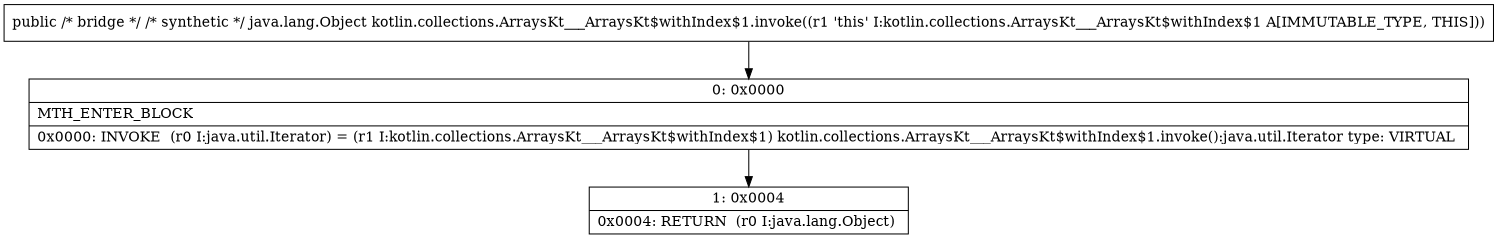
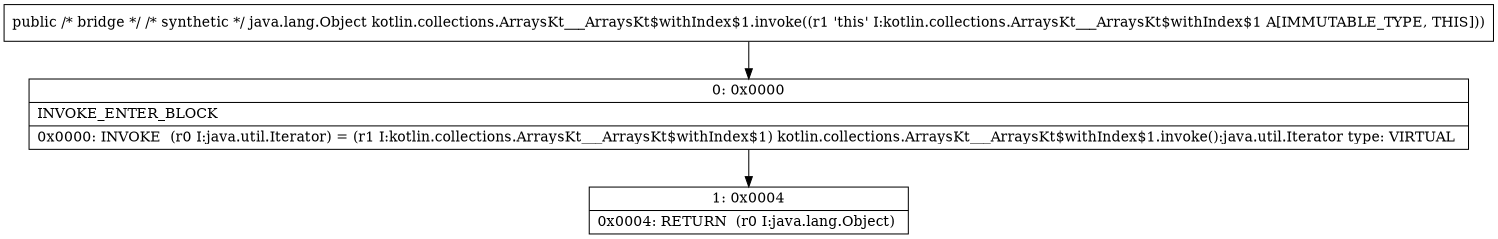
(116, 114) -> (128, 114)
